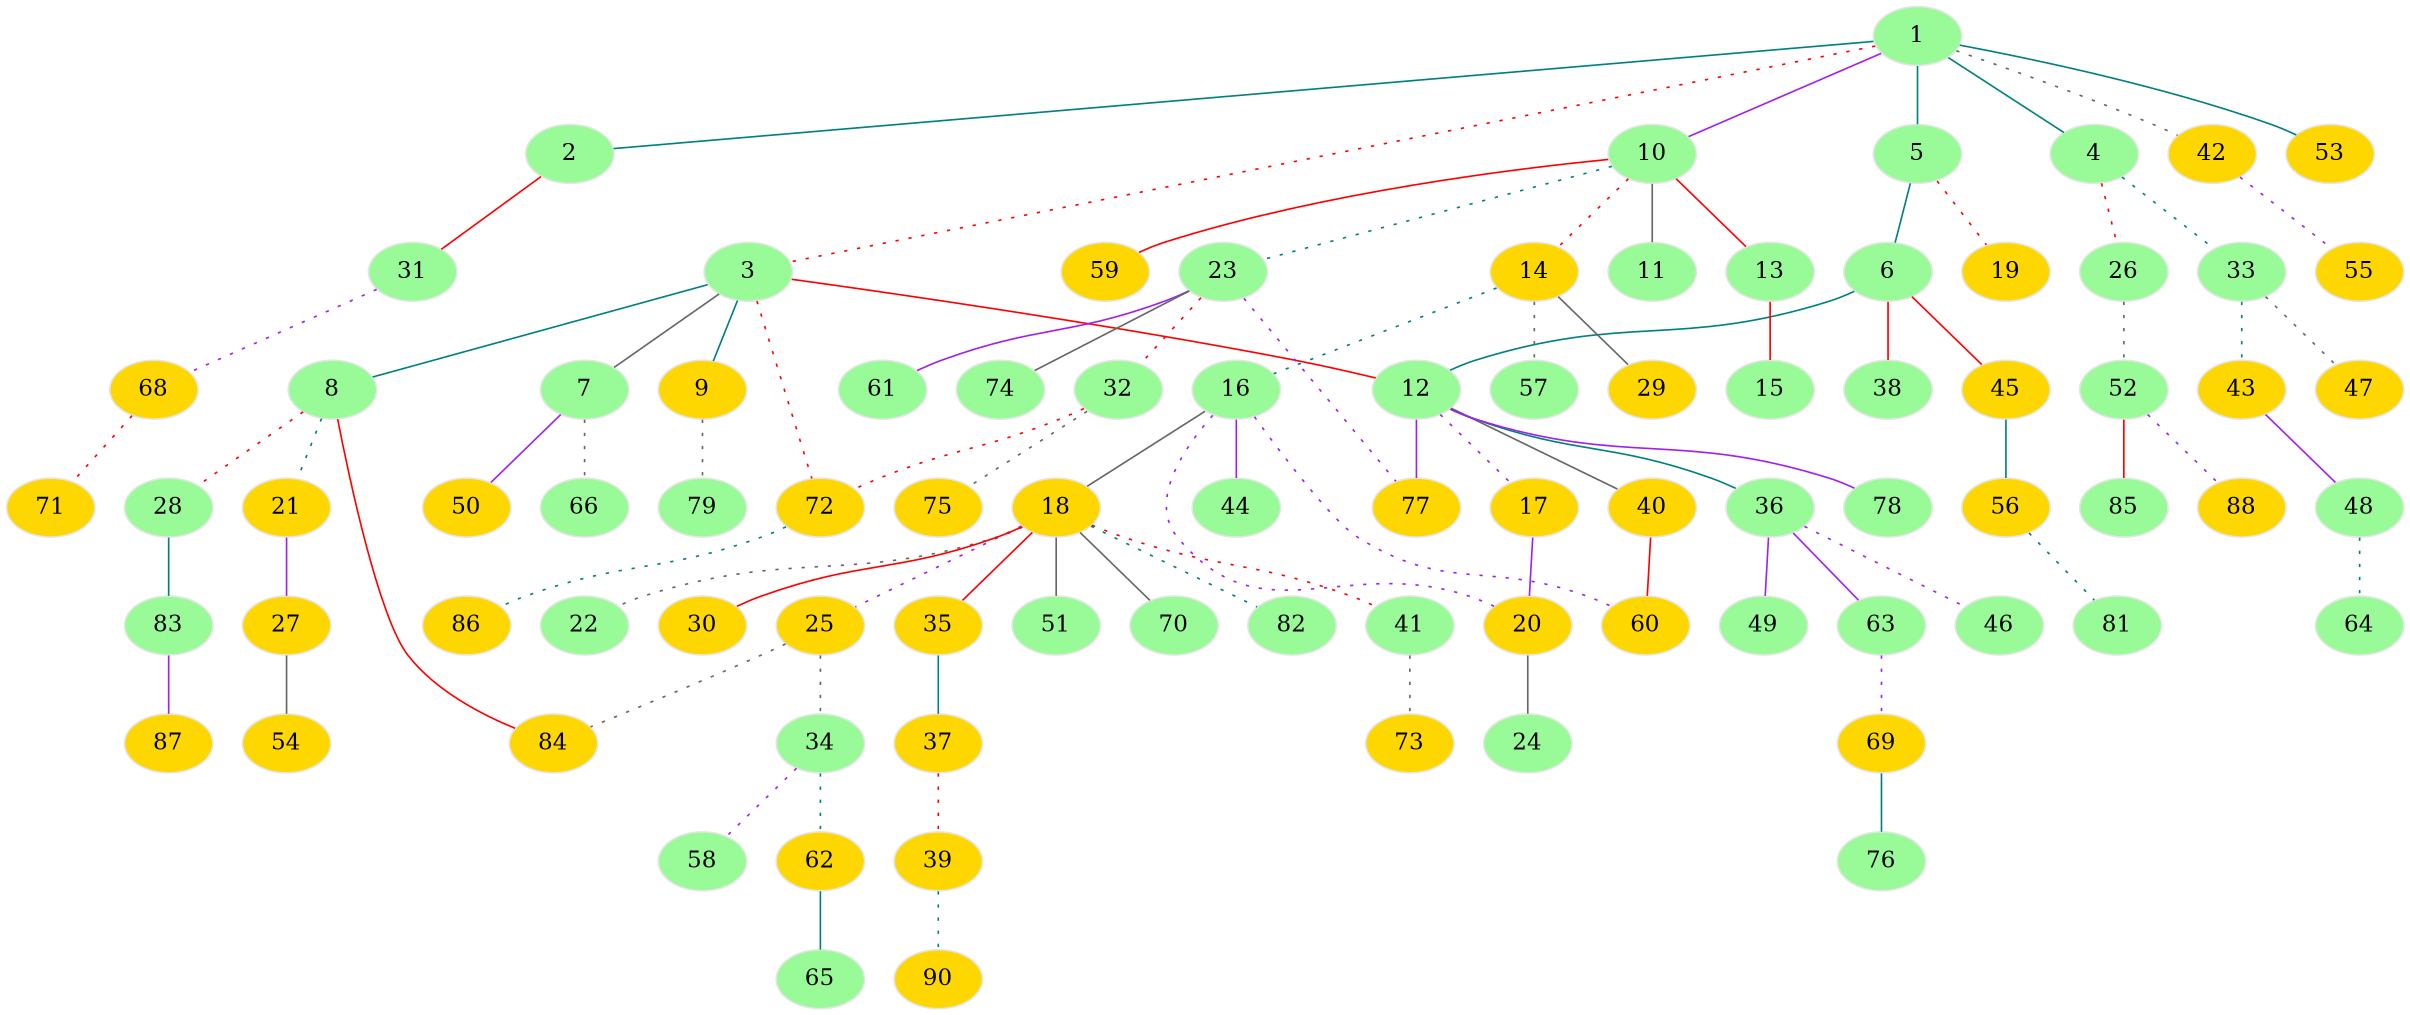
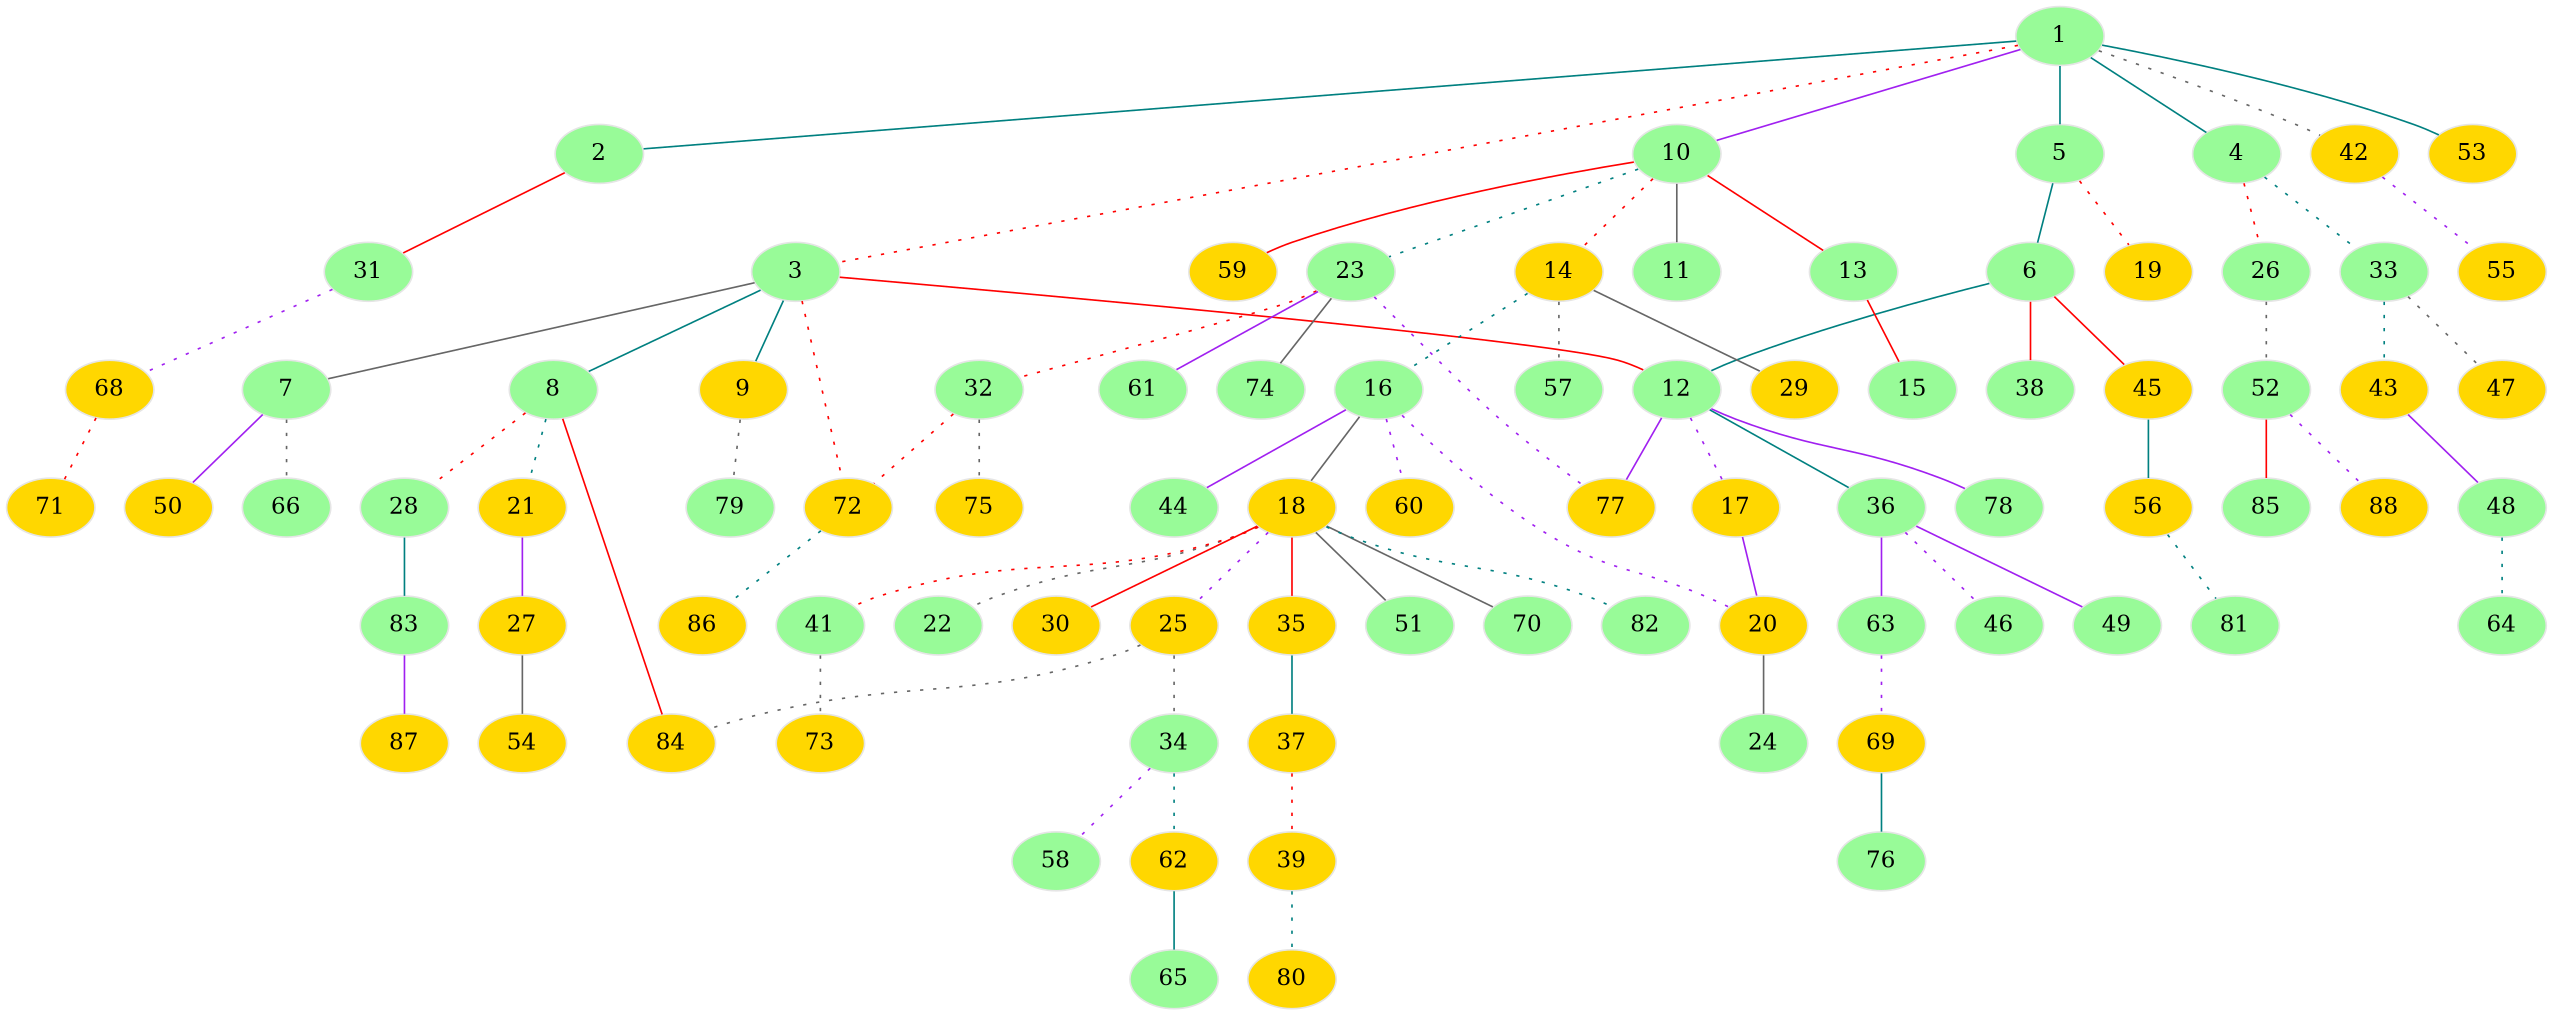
(1652, 508) -> none
(938, 979) -> (1292, 979)
